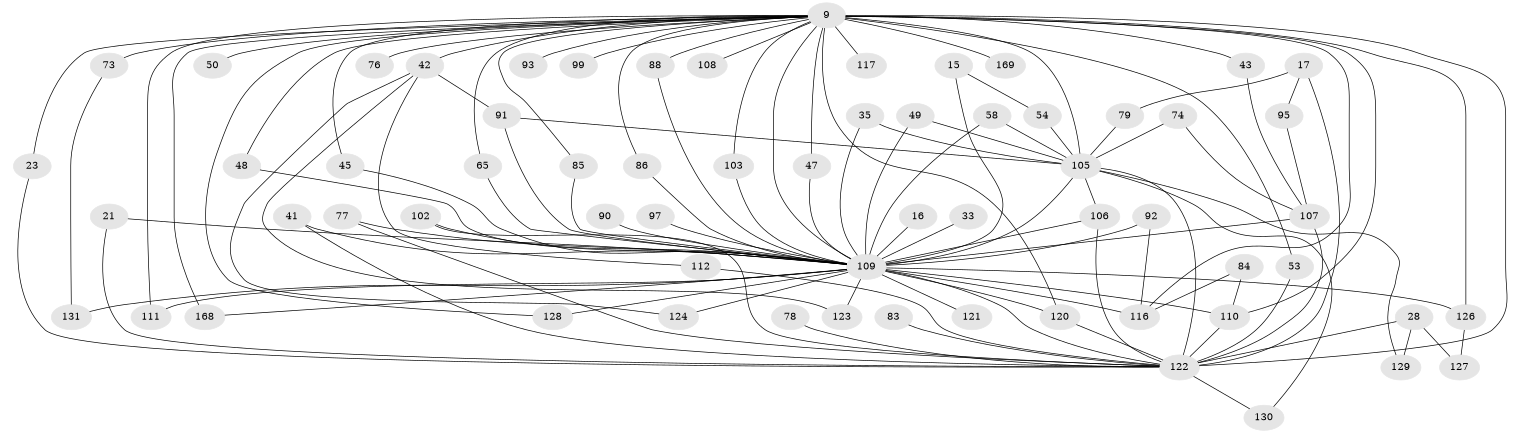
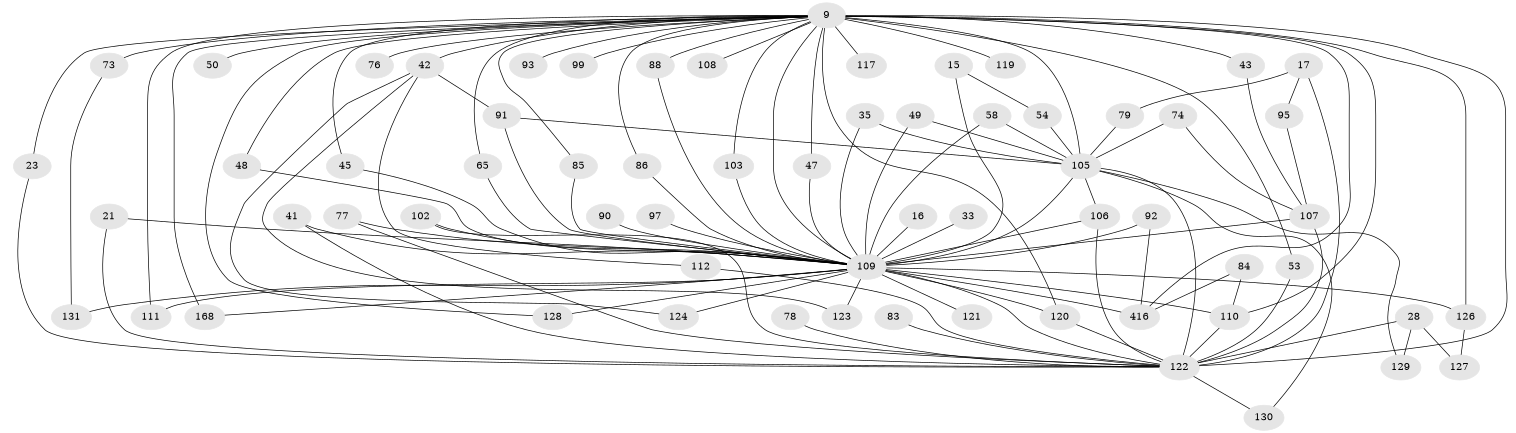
(1006, 66) -> (1006, 66)
(1140, 317) -> (1140, 317)
